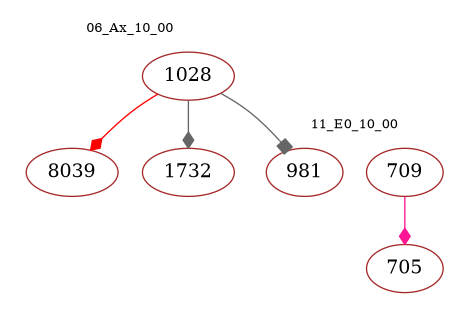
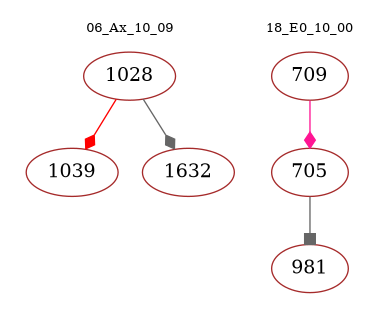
(130, 29) -> (130, 29)
(264, 124) -> (310, 214)
(355, 125) -> (310, 29)
(72, 172) -> (72, 172)
(188, 172) -> (188, 172)
